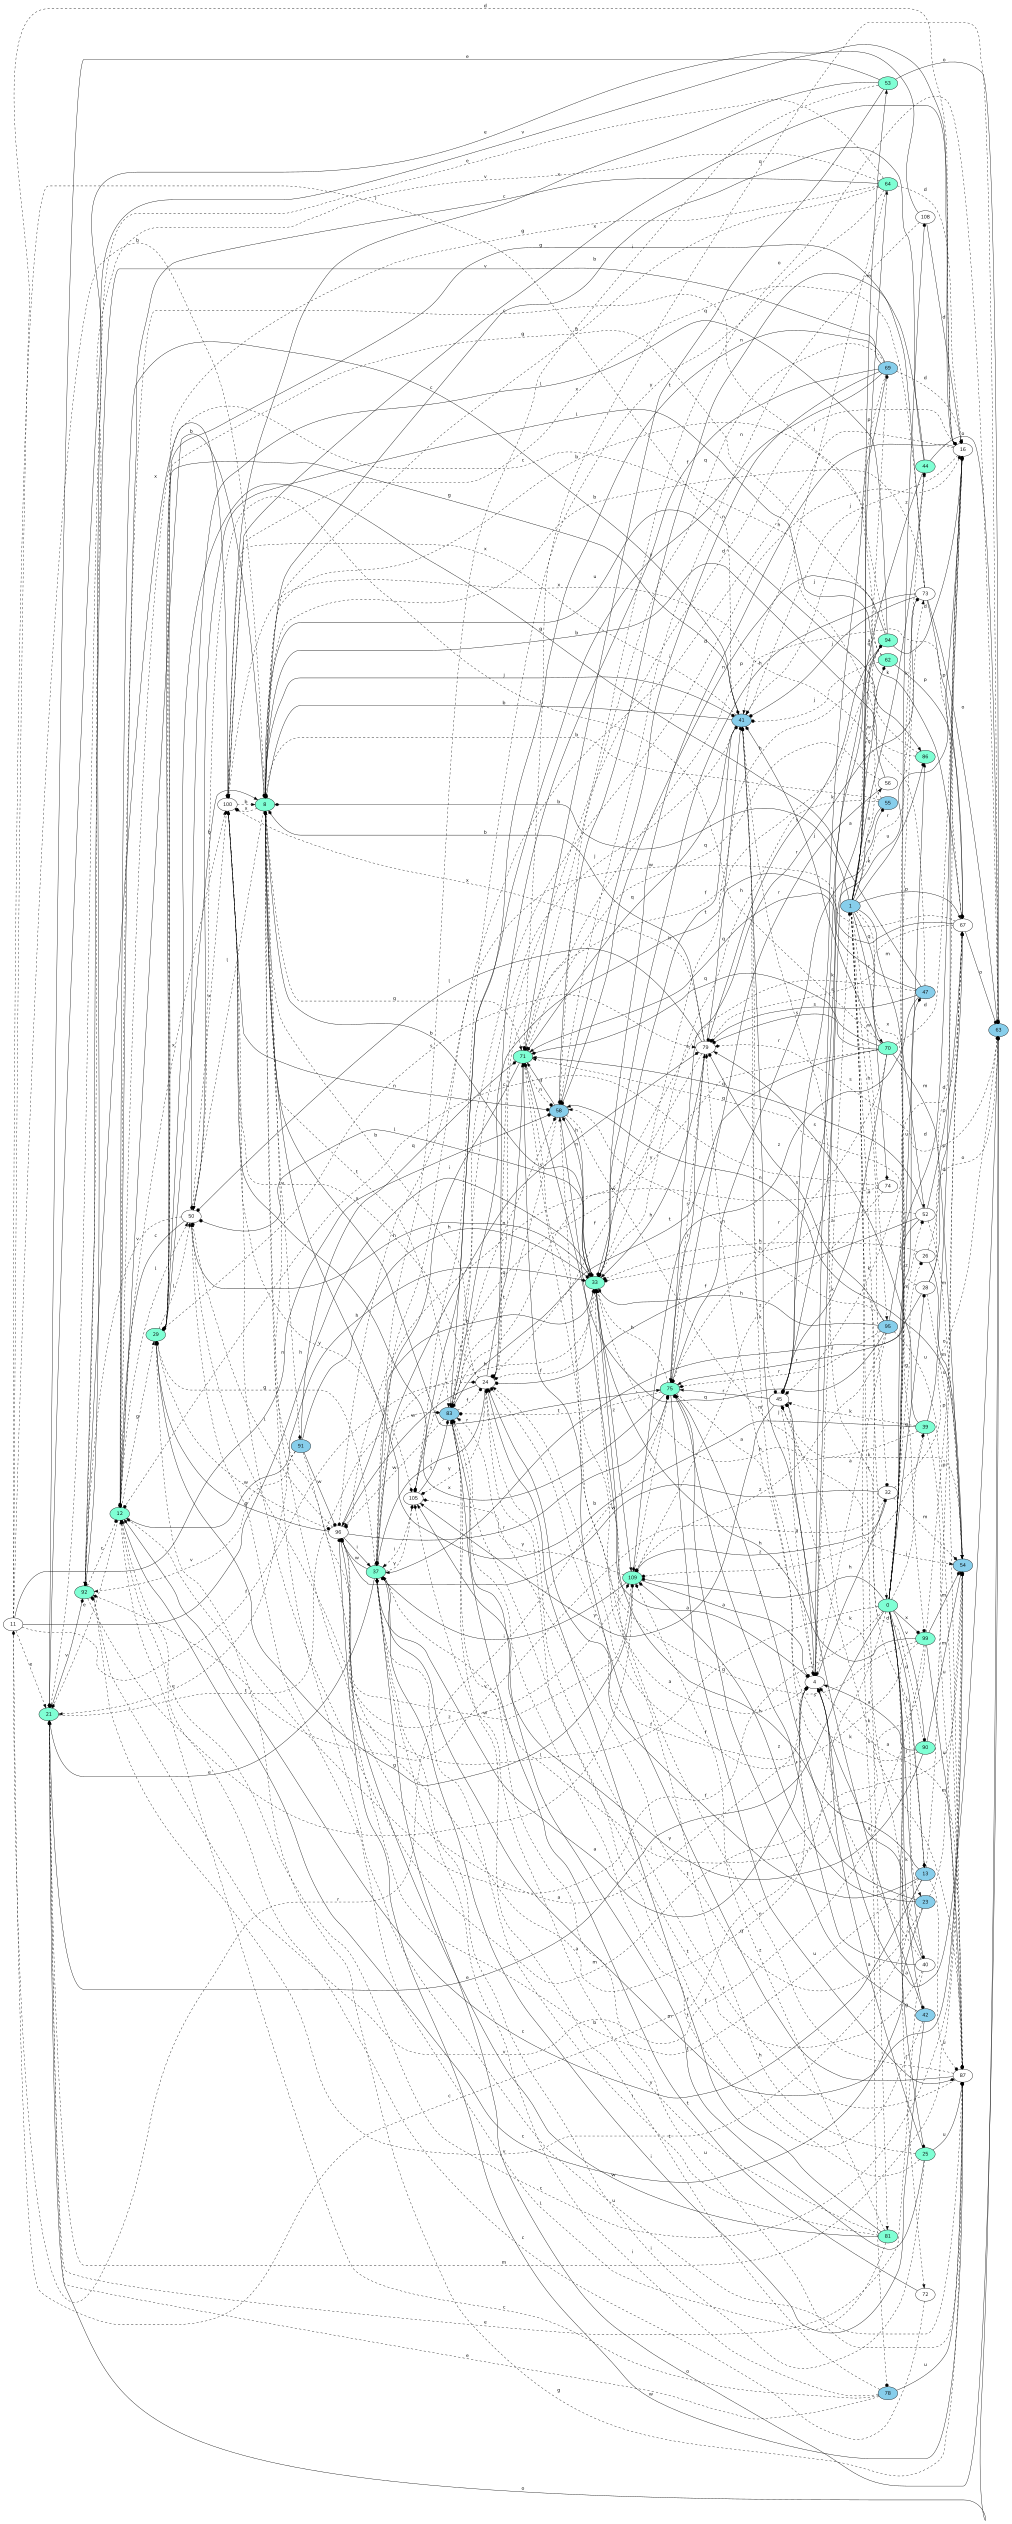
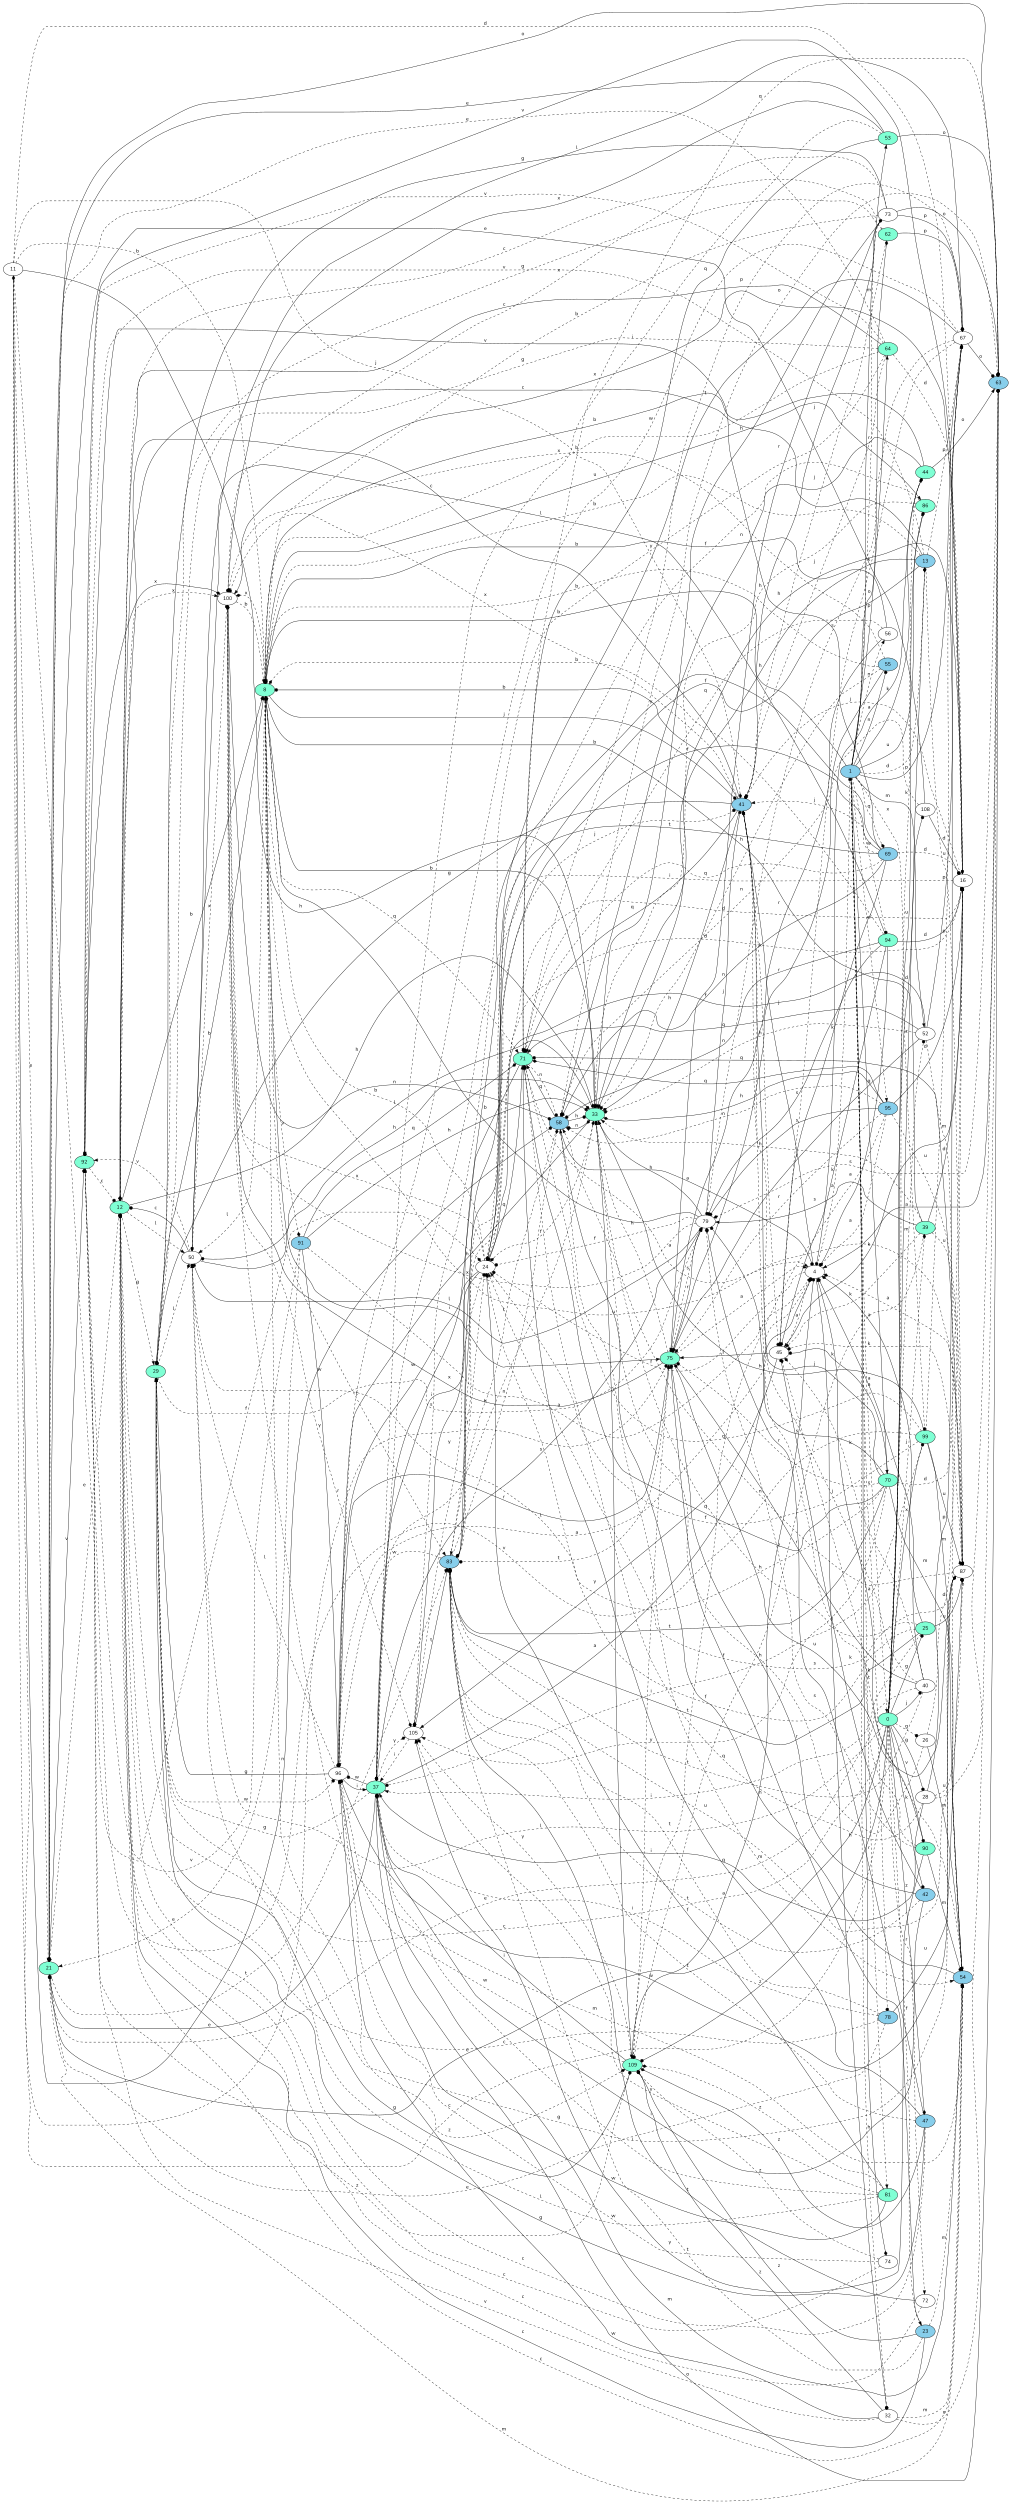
(905, 852) -> none
(666, 1858) -> (713, 1678)
